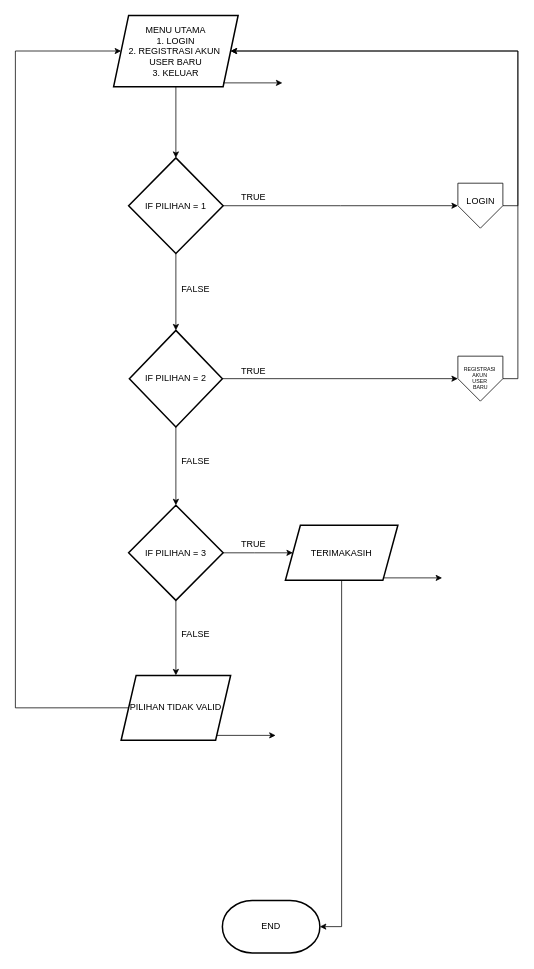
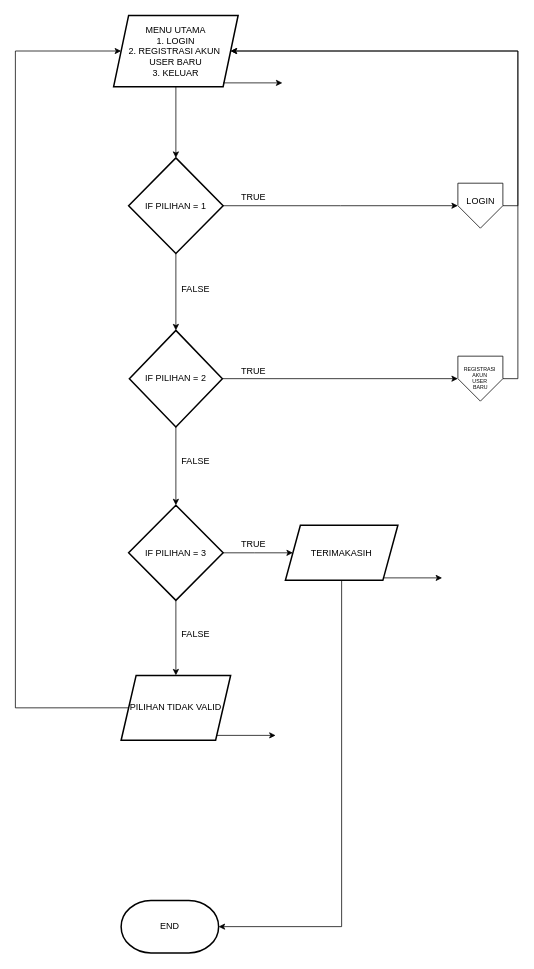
(271, 927) -> (170, 927)
